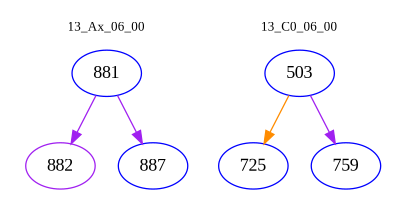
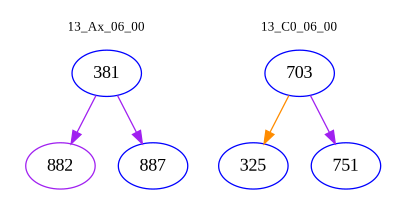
(107, 73) -> (107, 73)
(300, 73) -> (300, 73)
(253, 166) -> (253, 166)
(346, 166) -> (346, 166)
